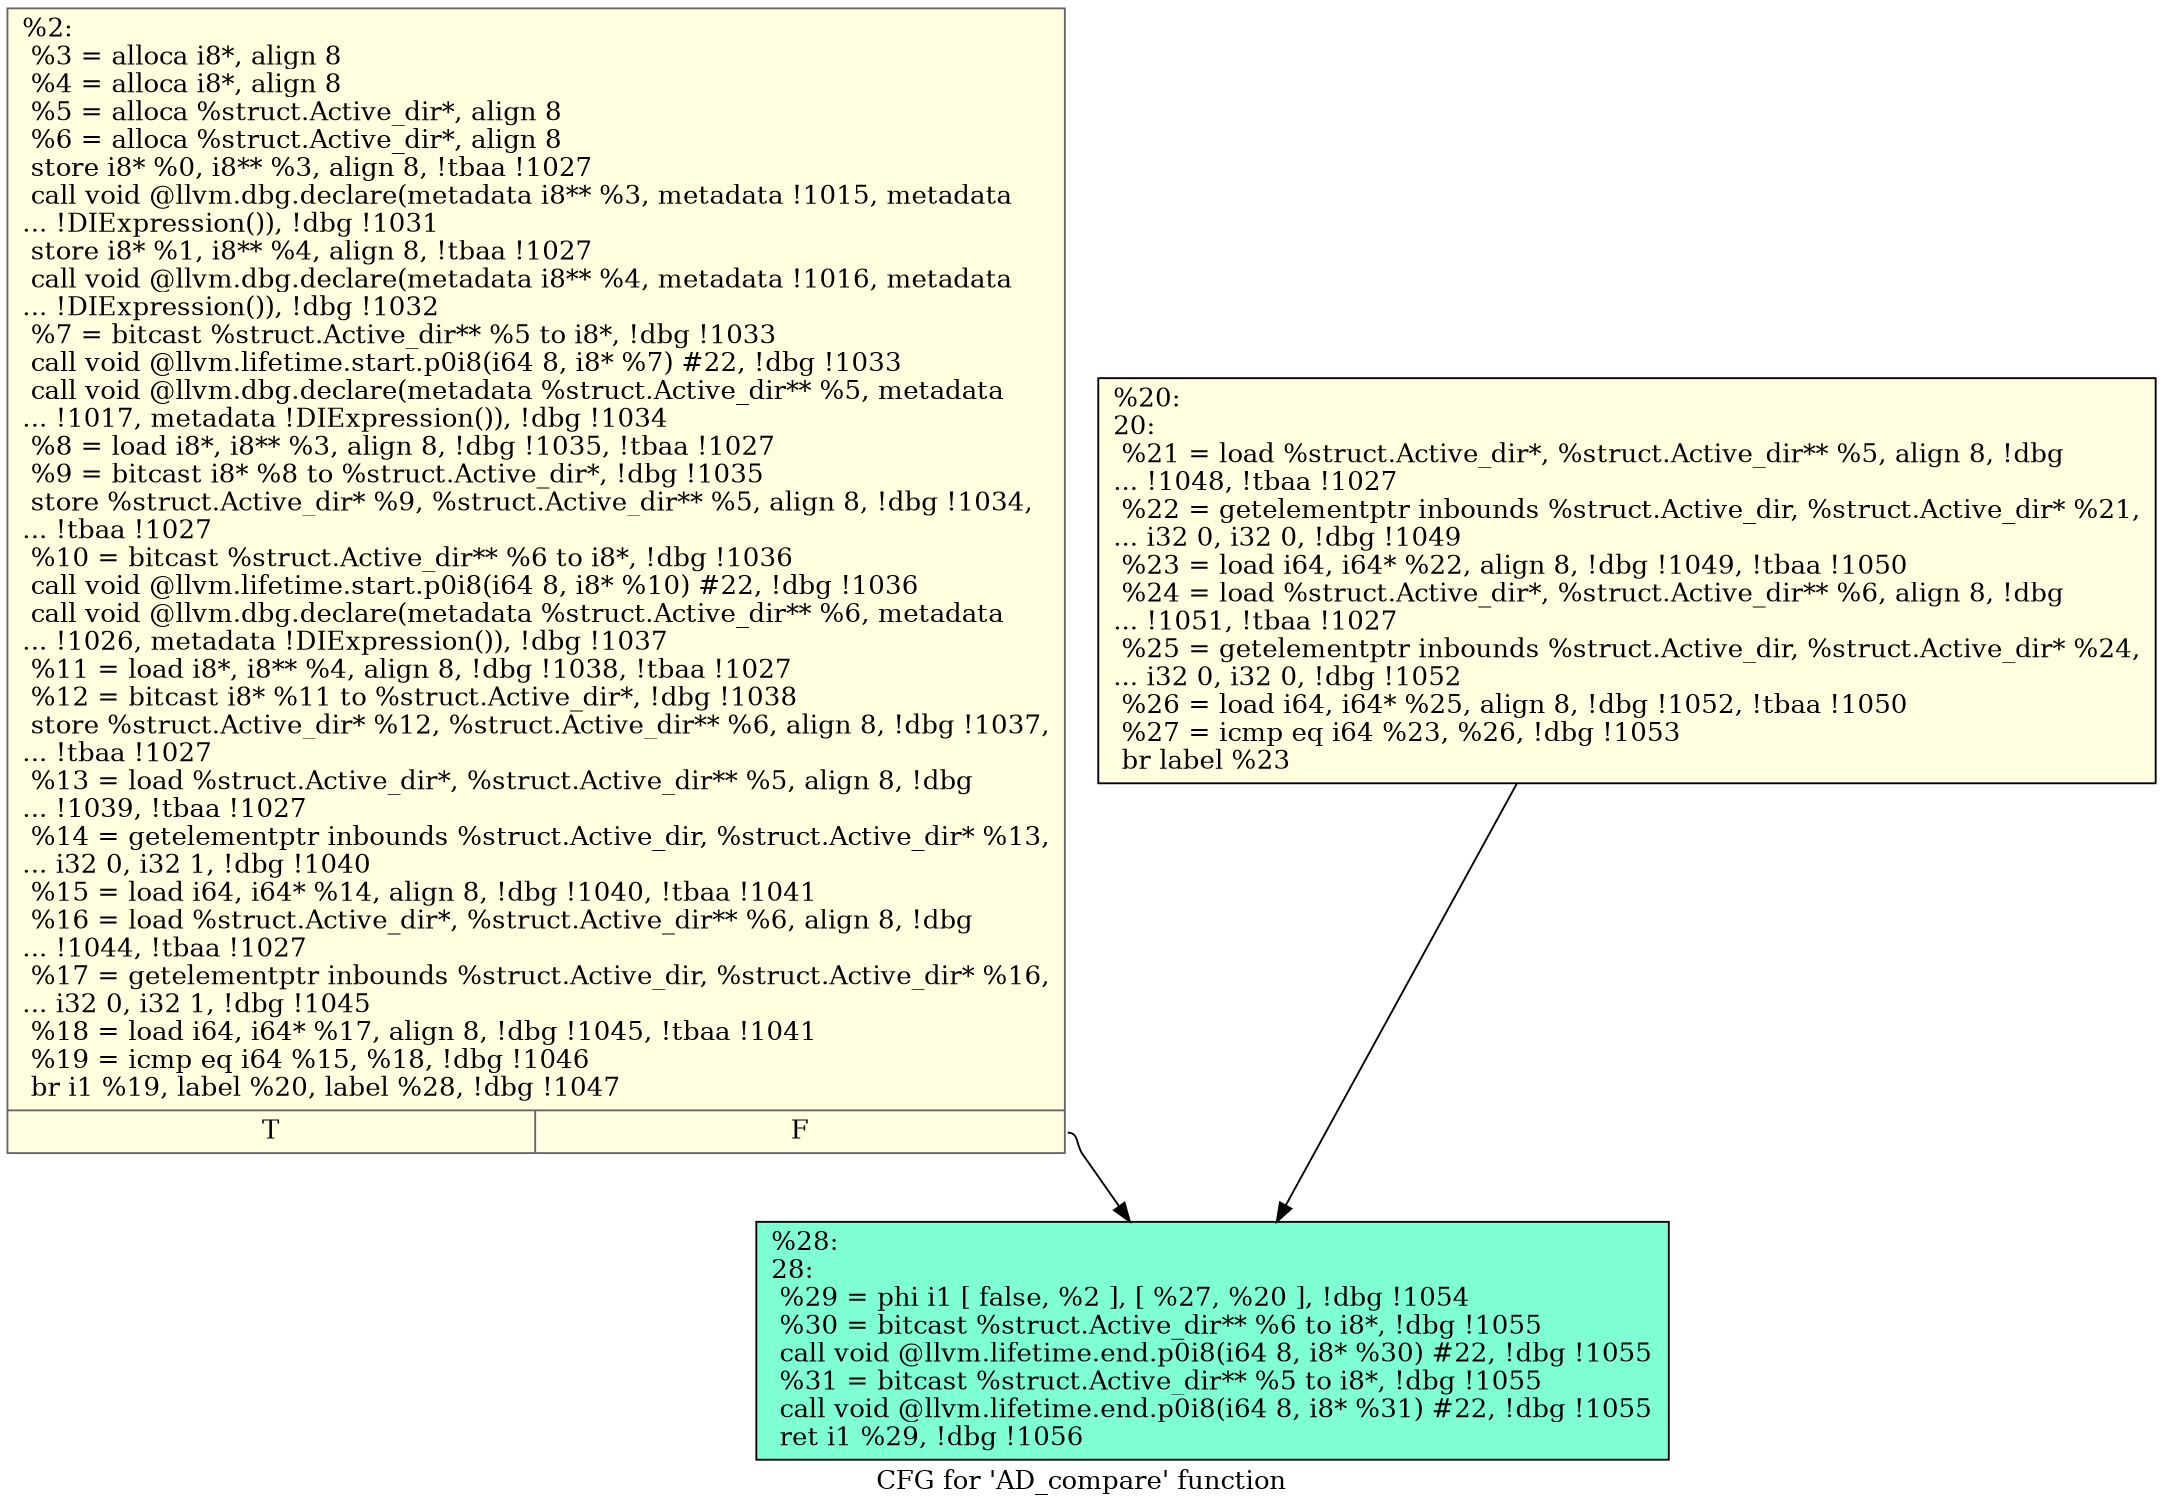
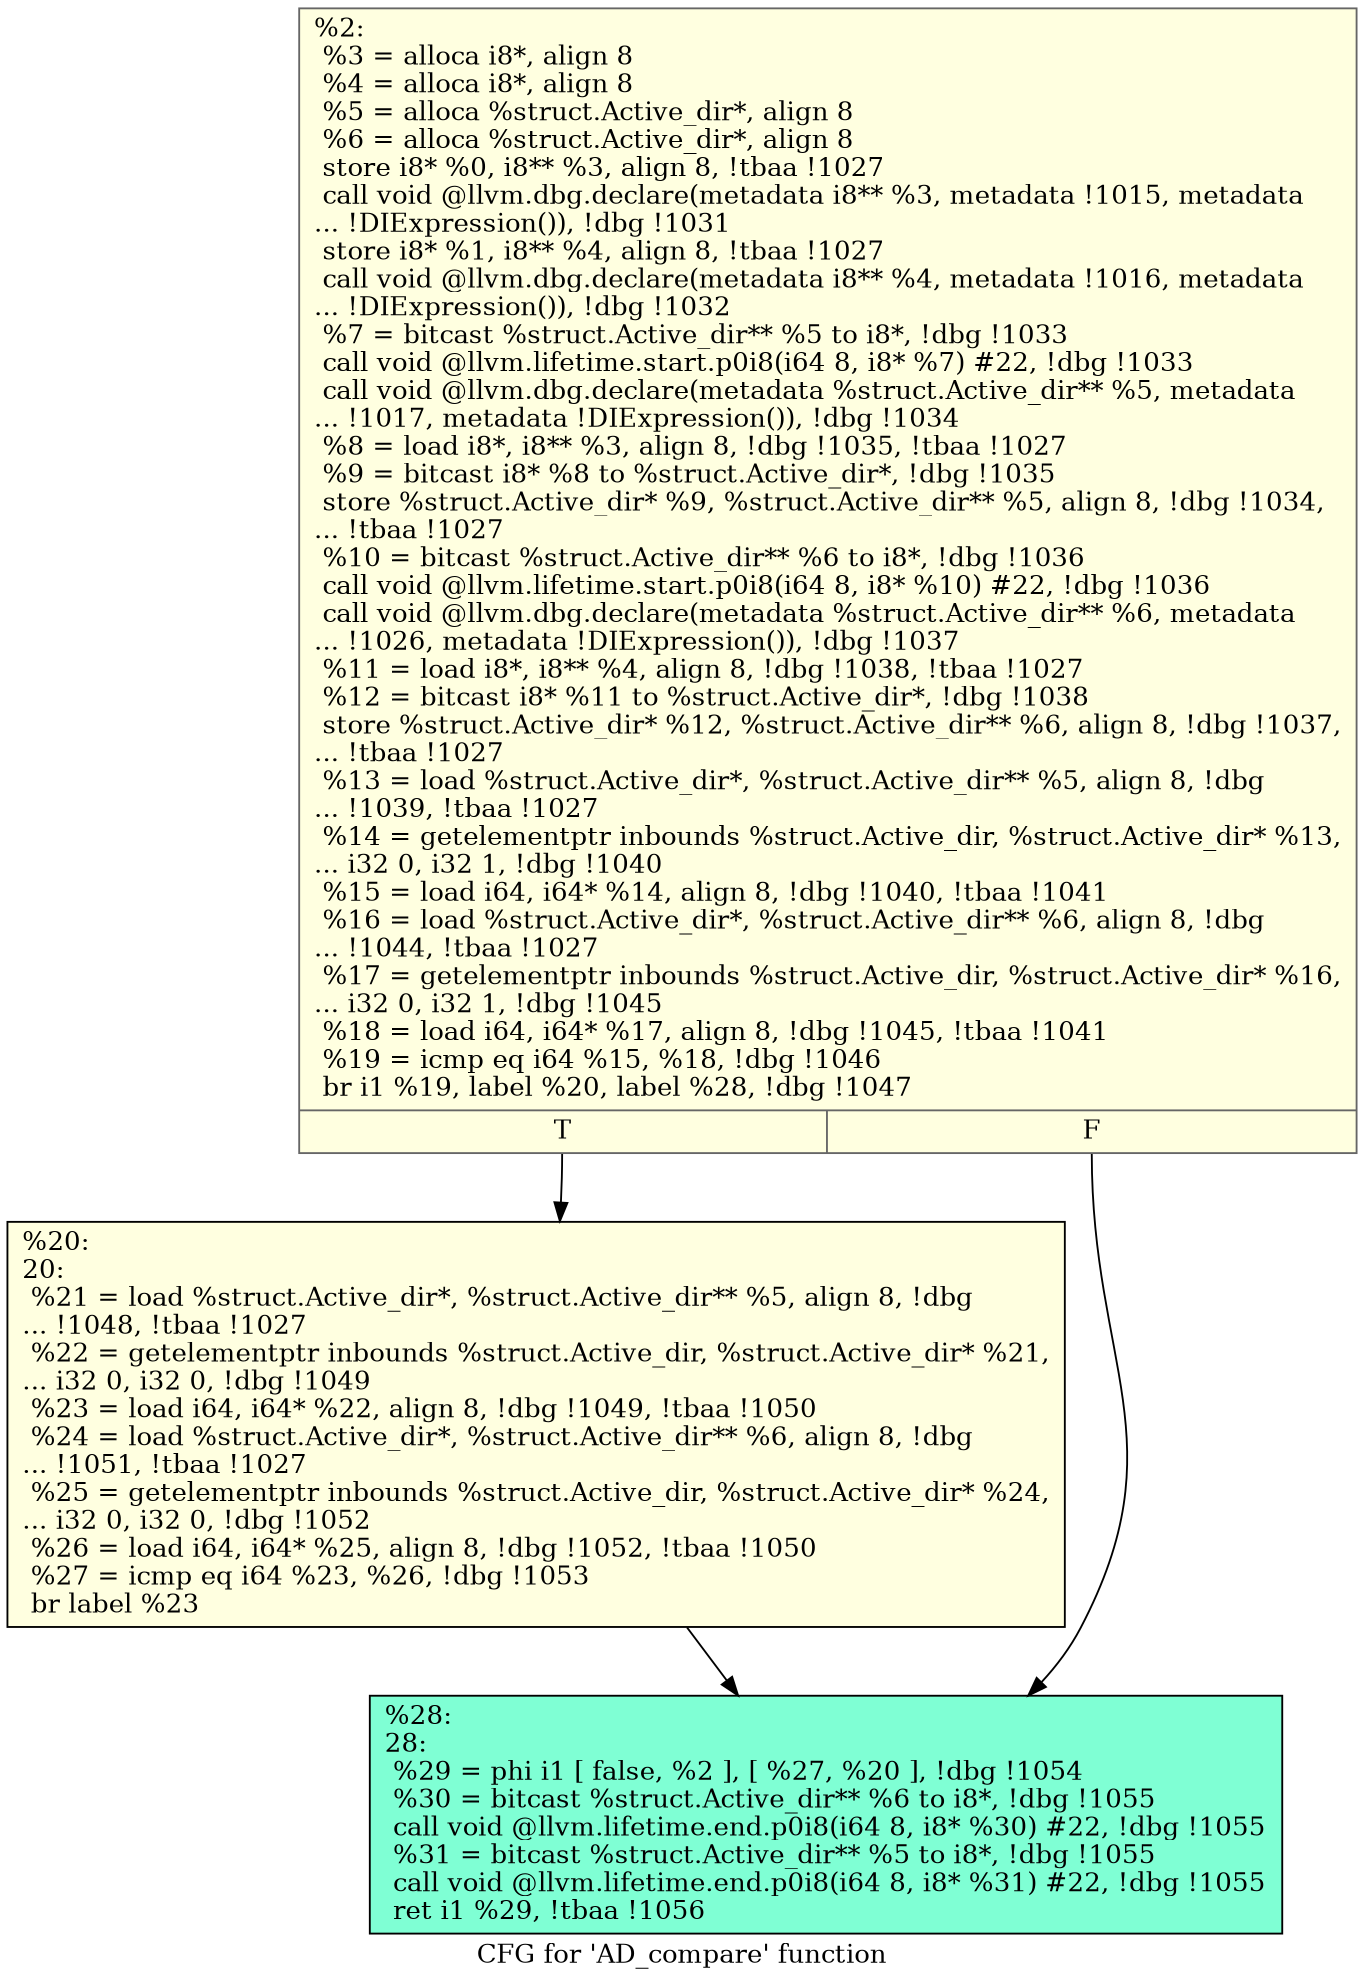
none -> (562, 1178)
(928, 1437) -> (545, 1911)
